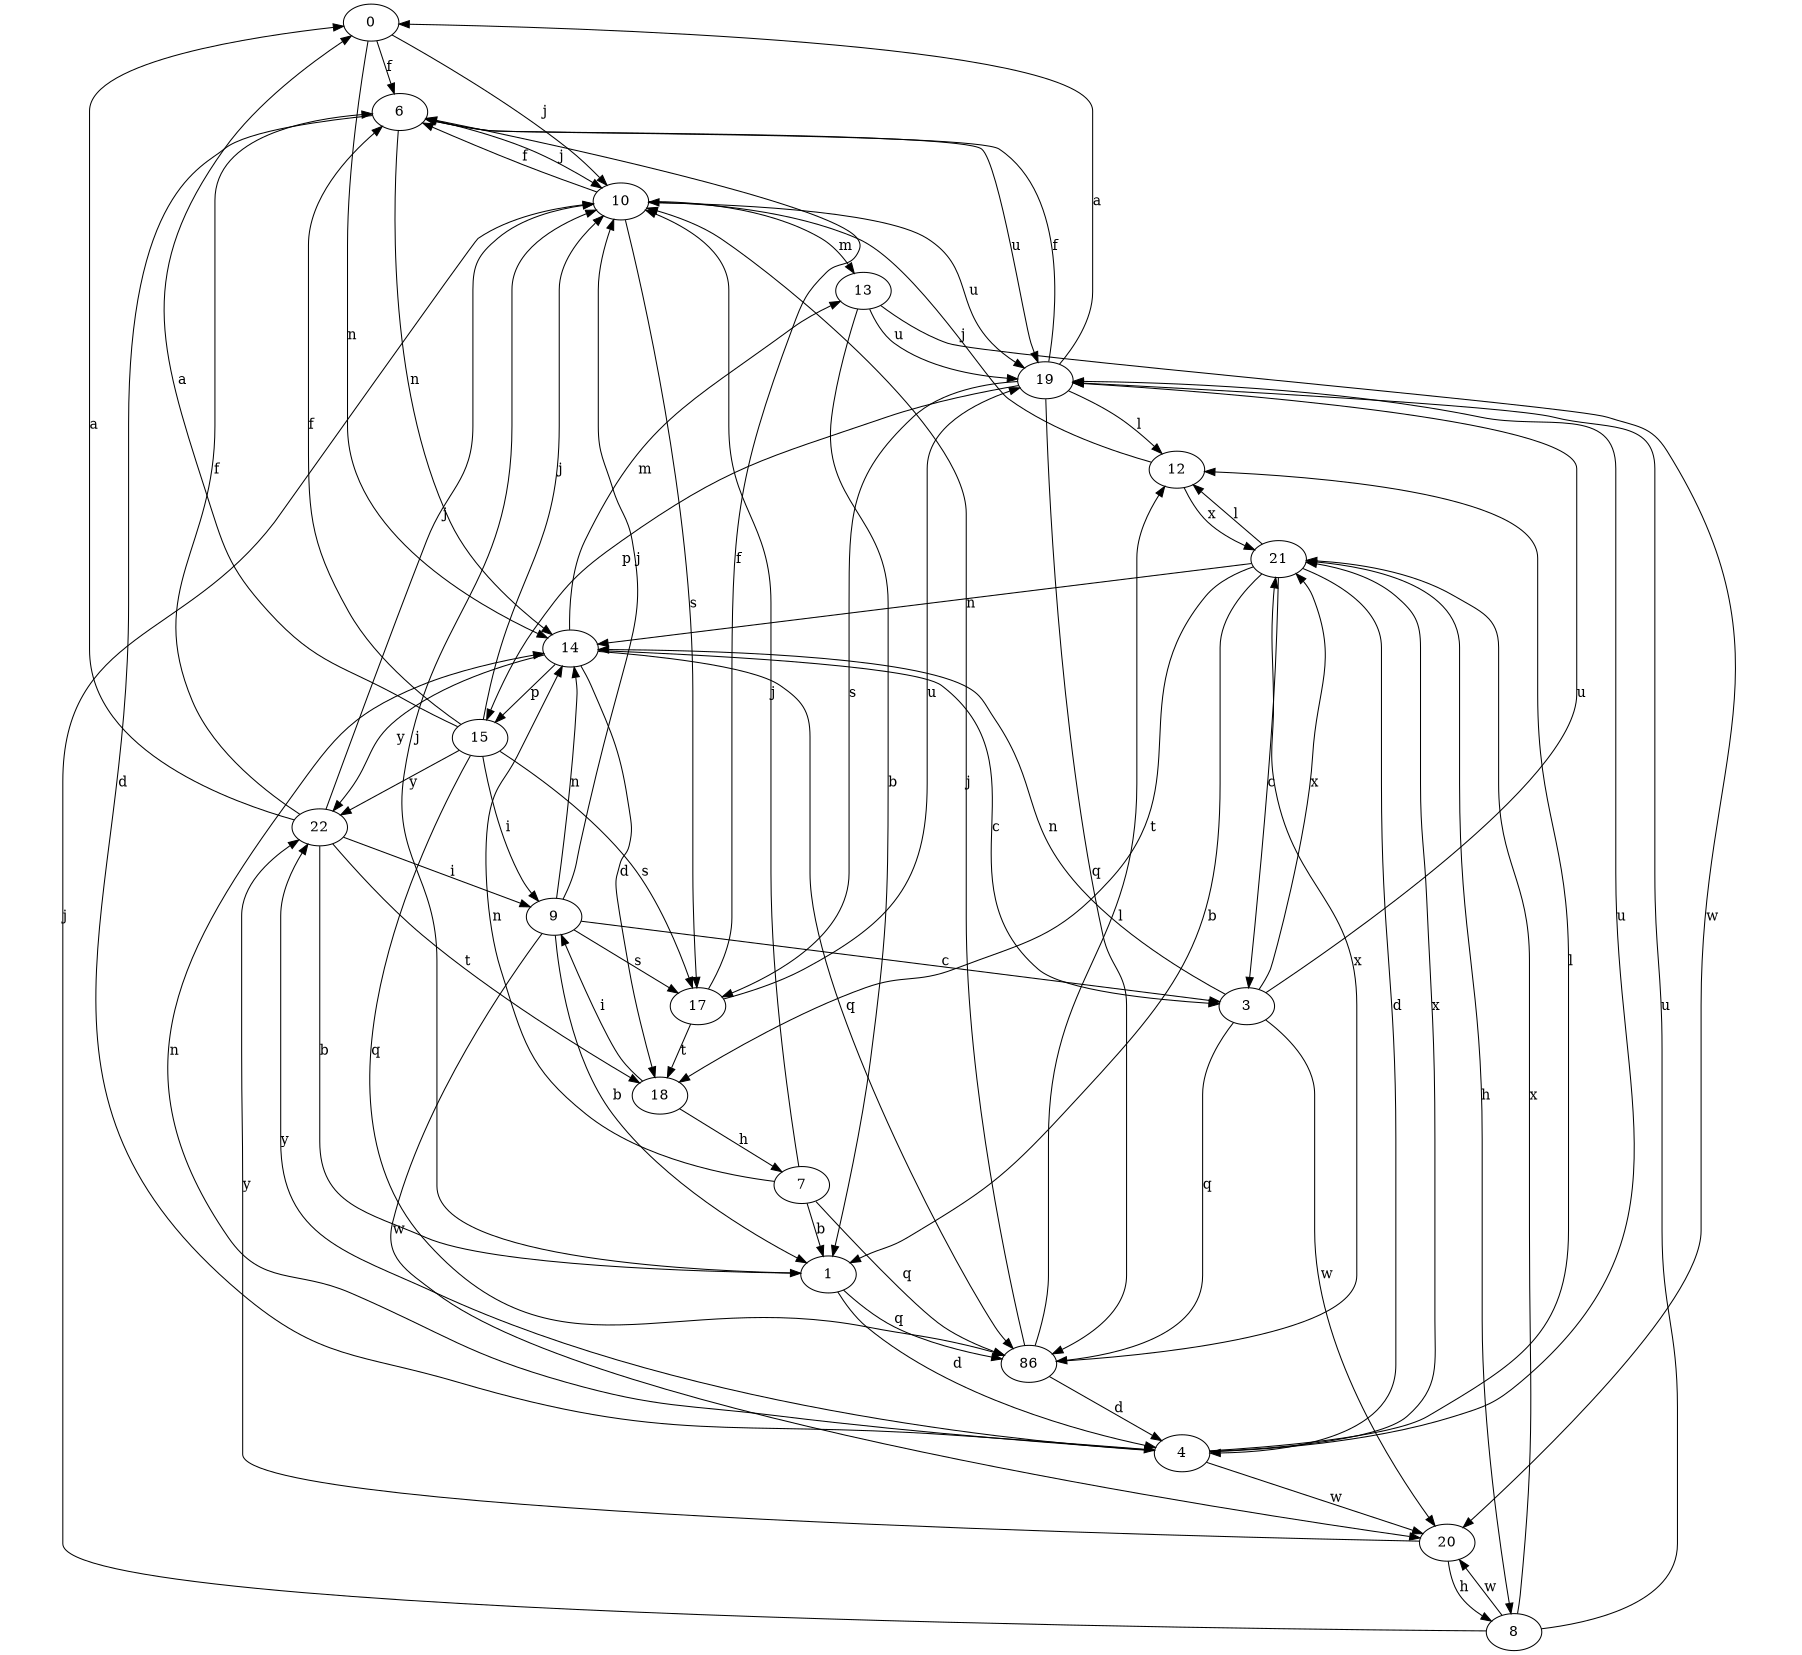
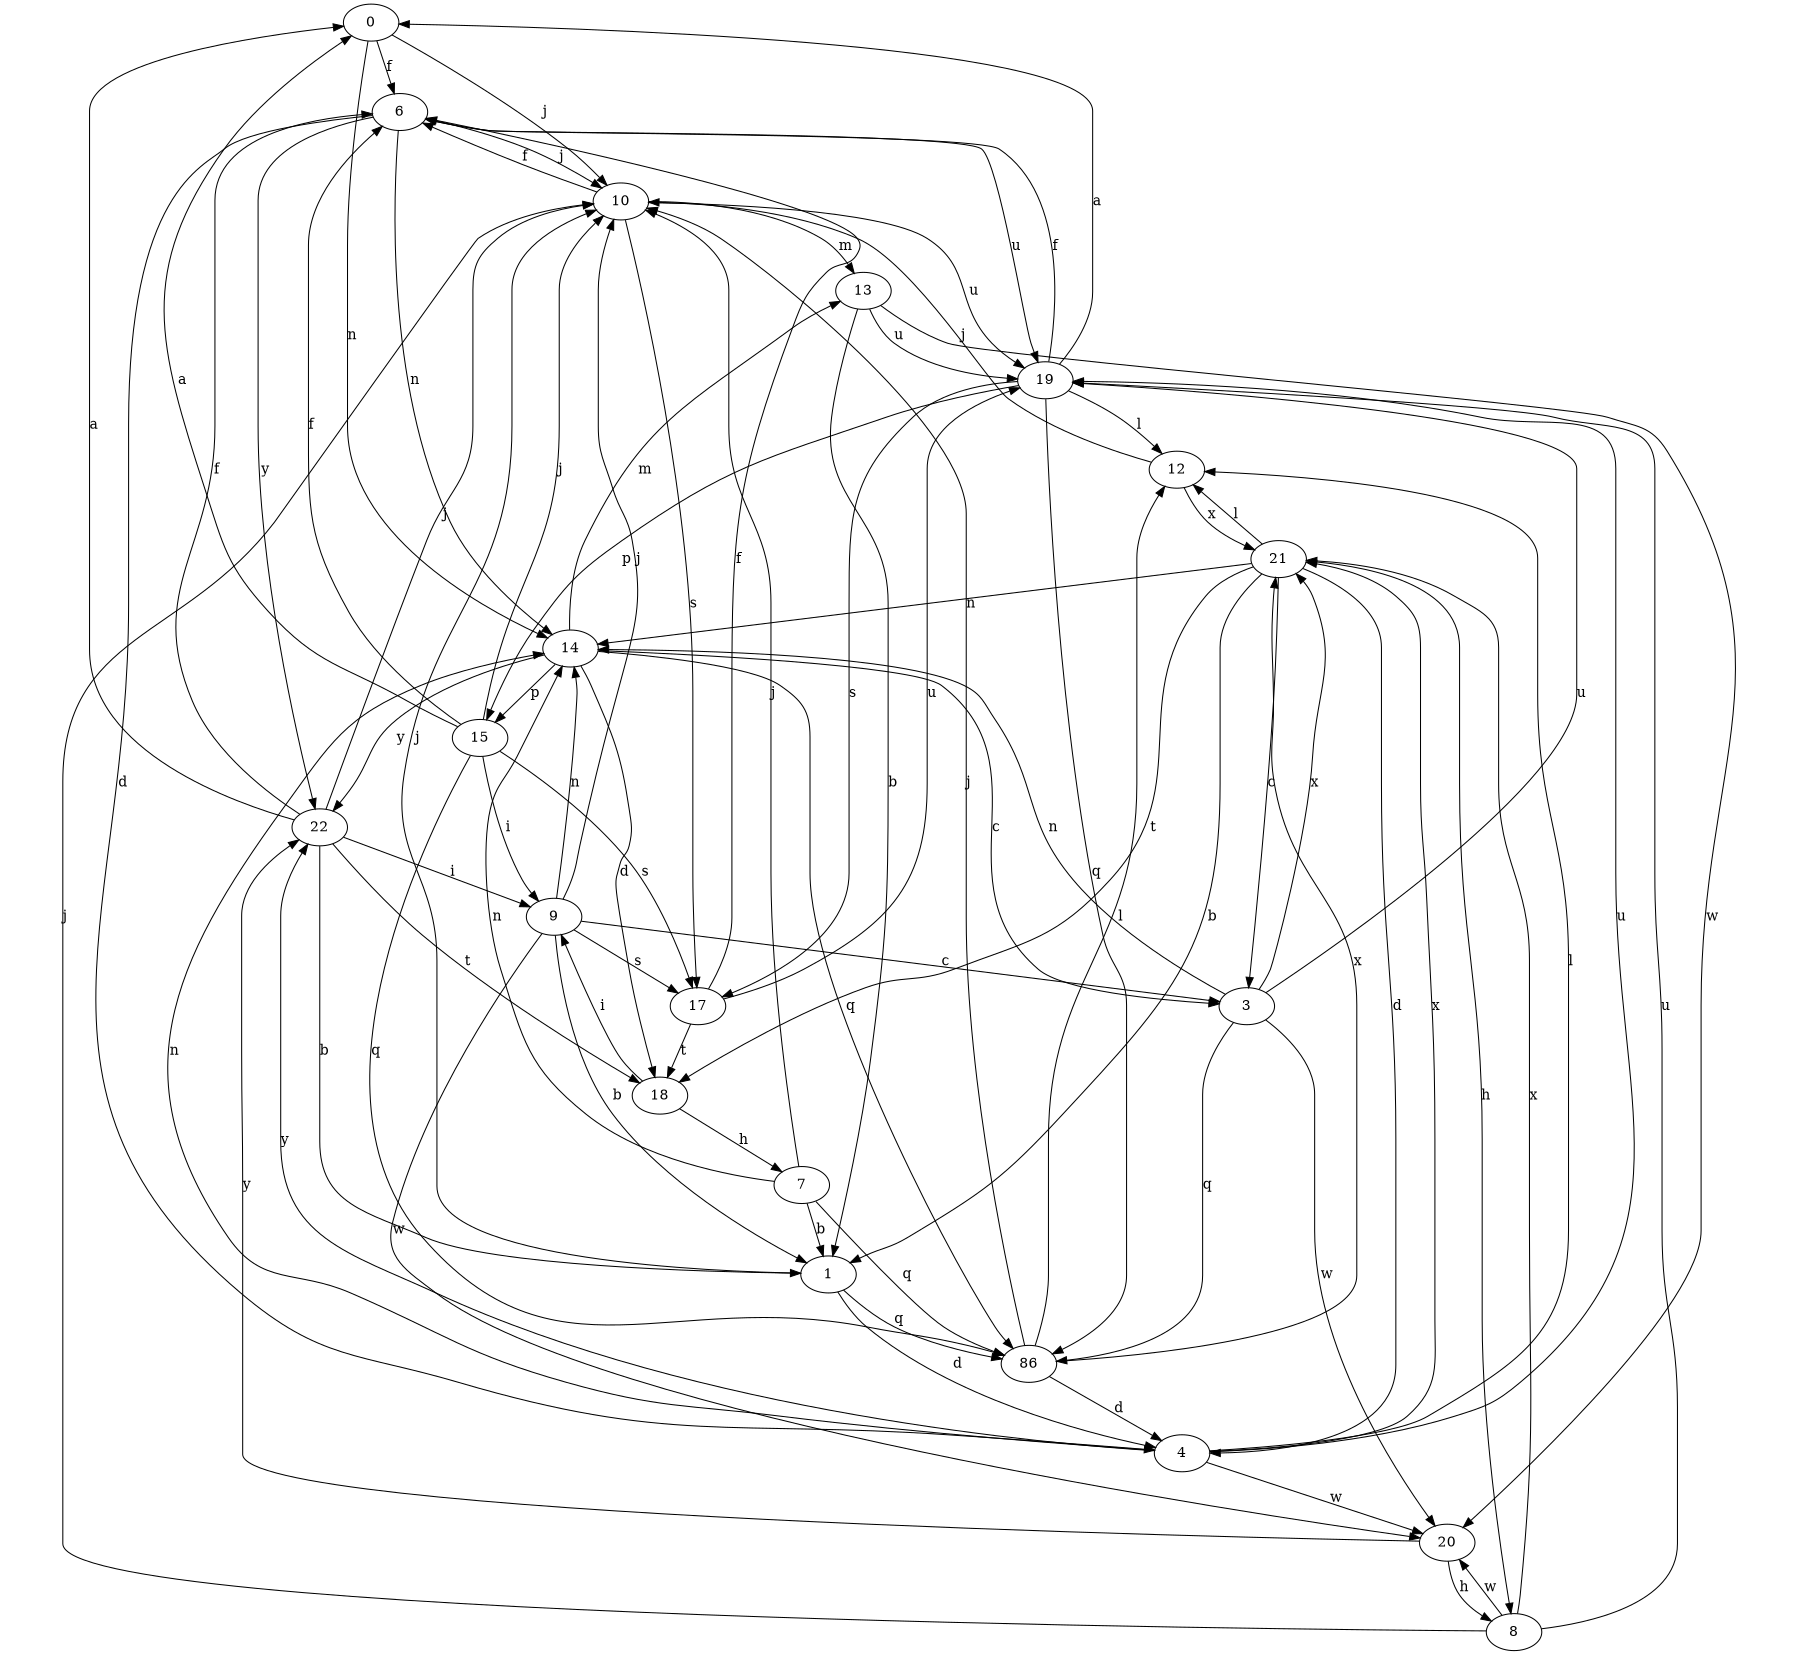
(413, 776) -> (258, 425)
